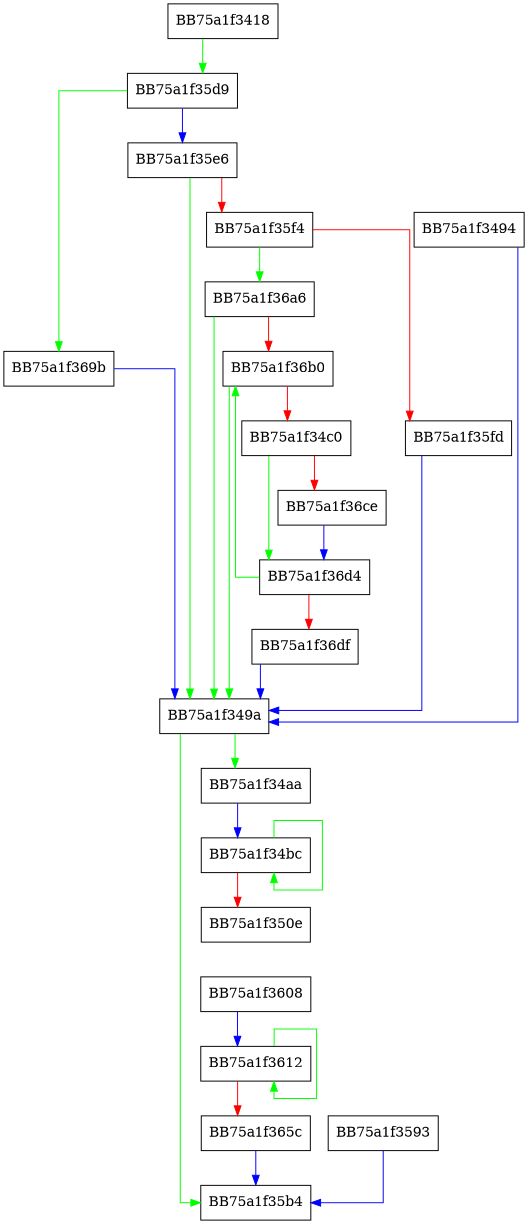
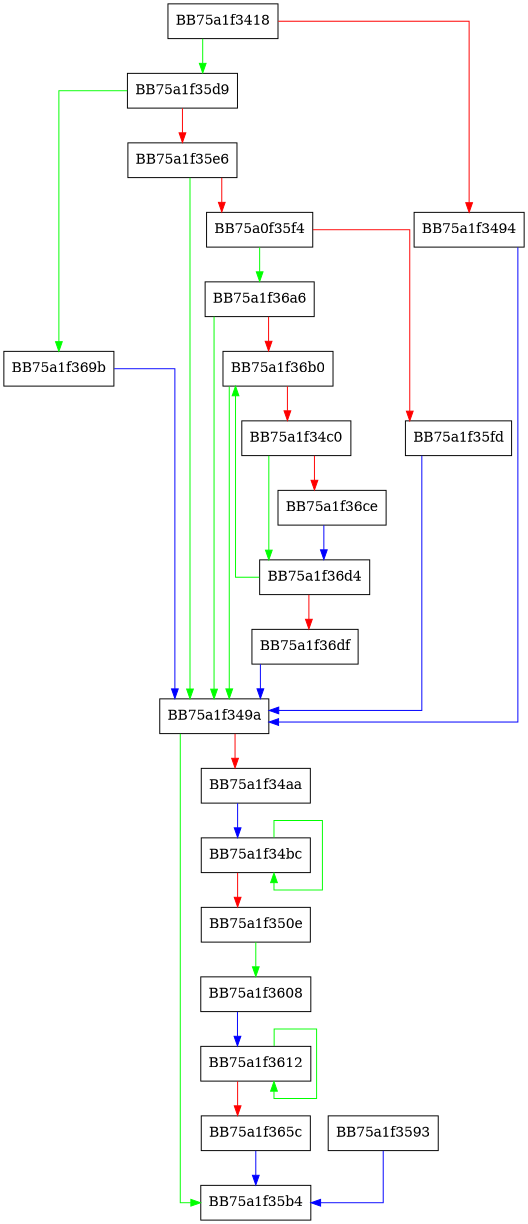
none -> (464, 21)
(182, 121) -> (182, 121)
(260, 230) -> (260, 230)
(235, 746) -> (235, 746)
none -> (256, 955)
